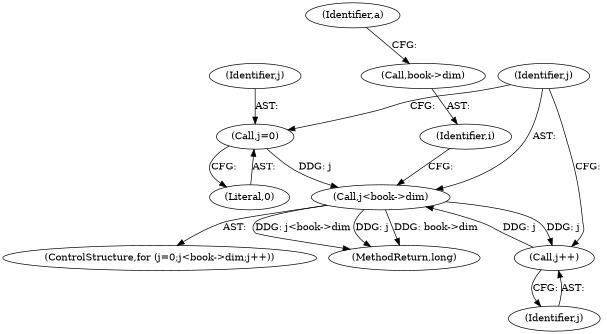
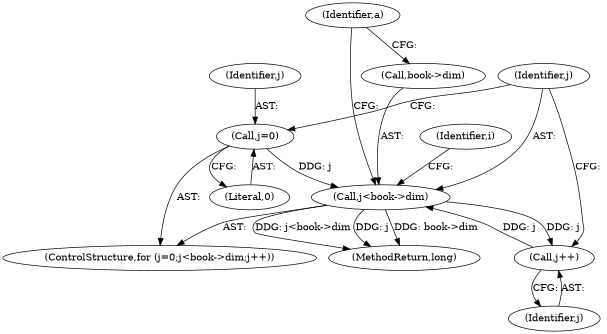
(442, 103) -> (380, 129)
none -> (353, 104)
none -> (180, 181)
